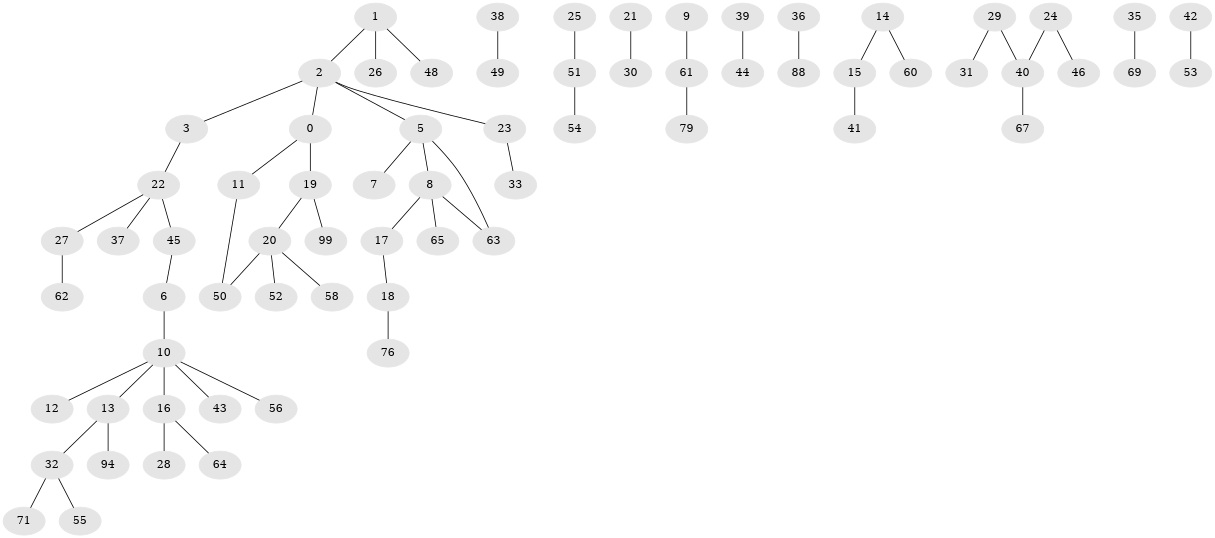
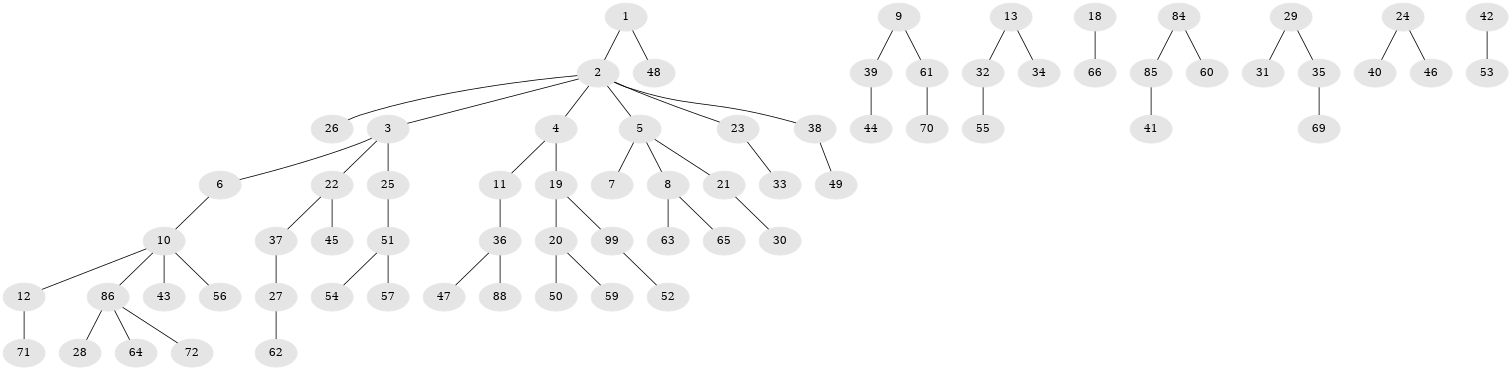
(883, 17) -> (1179, 17)
(376, 45) -> (461, 91)
none -> (885, 45)
(1009, 45) -> (1305, 45)
(855, 73) -> (1151, 73)
none -> (705, 104)
(310, 129) -> (556, 129)
(687, 129) -> (927, 129)
(1023, 129) -> none
none -> (388, 157)
(465, 181) -> (682, 157)
(110, 213) -> (276, 269)
(229, 241) -> (500, 213)
(382, 241) -> none
(169, 269) -> (306, 161)
(273, 269) -> (640, 269)
(332, 297) -> (612, 297)
none -> (388, 297)
none -> (444, 297)
none -> (192, 353)
(388, 353) -> (1095, 73)
(136, 381) -> none
(164, 409) -> (108, 297)
(108, 465) -> (1039, 73)
(38, 493) -> (24, 325)
